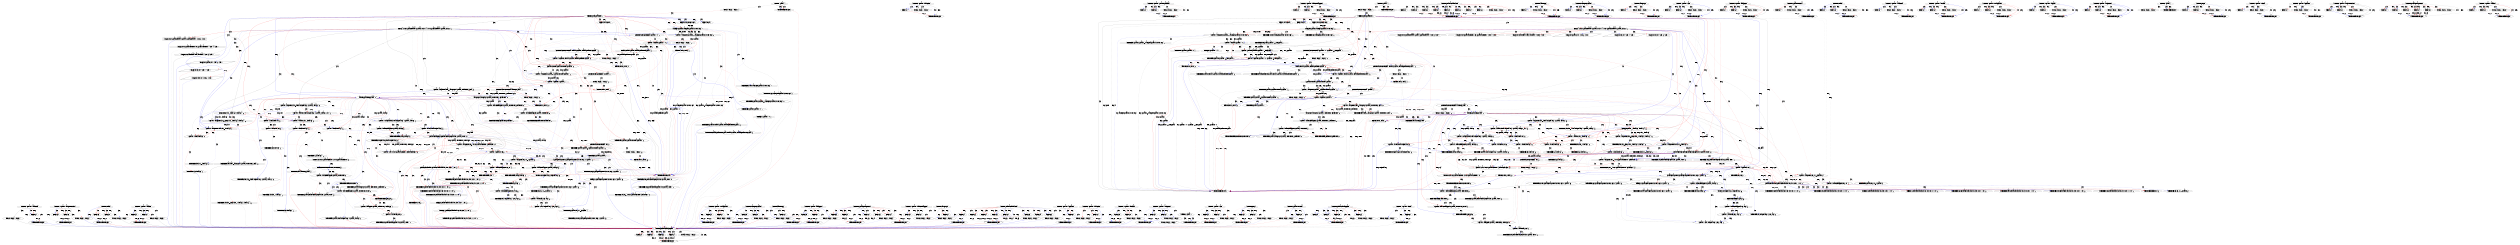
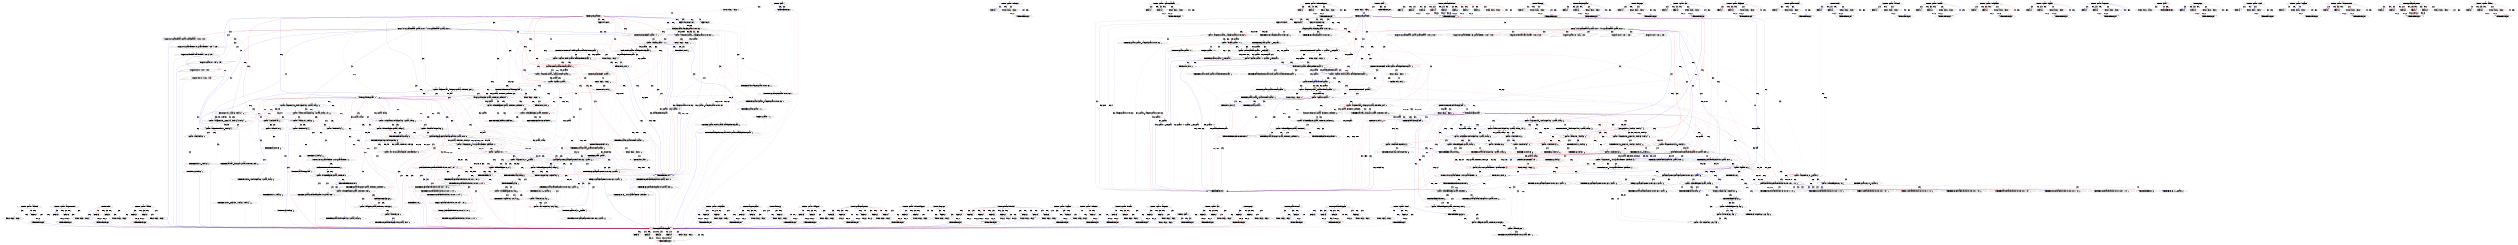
(1245, 55) -> (1243, 55)
